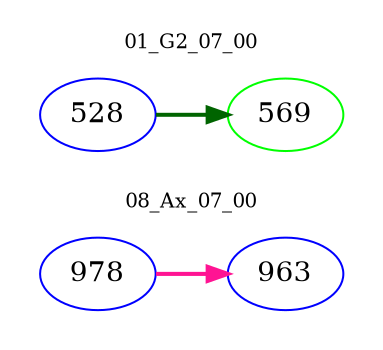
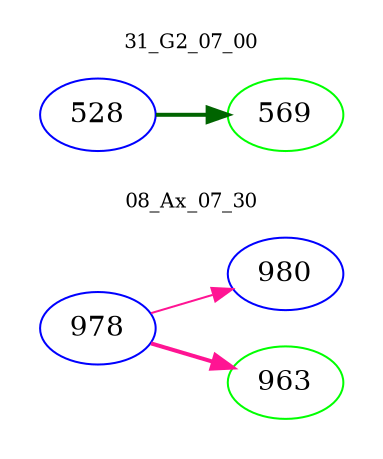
(192, 43) -> (192, 43)
(192, 202) -> (192, 202)
(286, 274) -> (286, 383)
none -> (286, 274)
